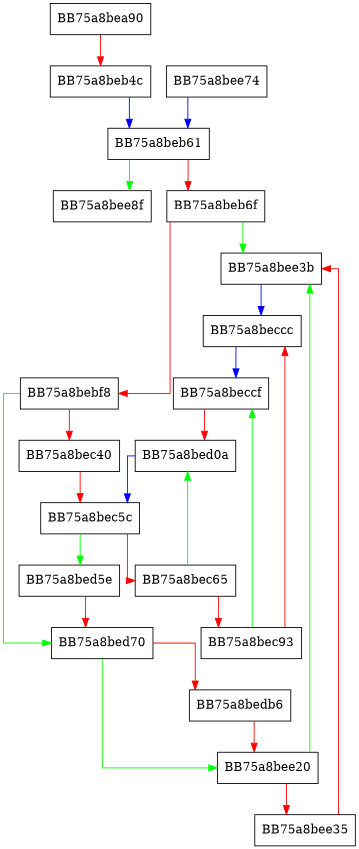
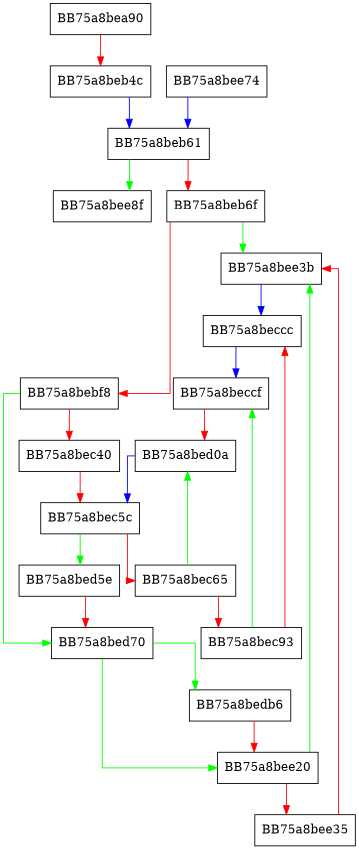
(193, 643) -> (193, 643)
